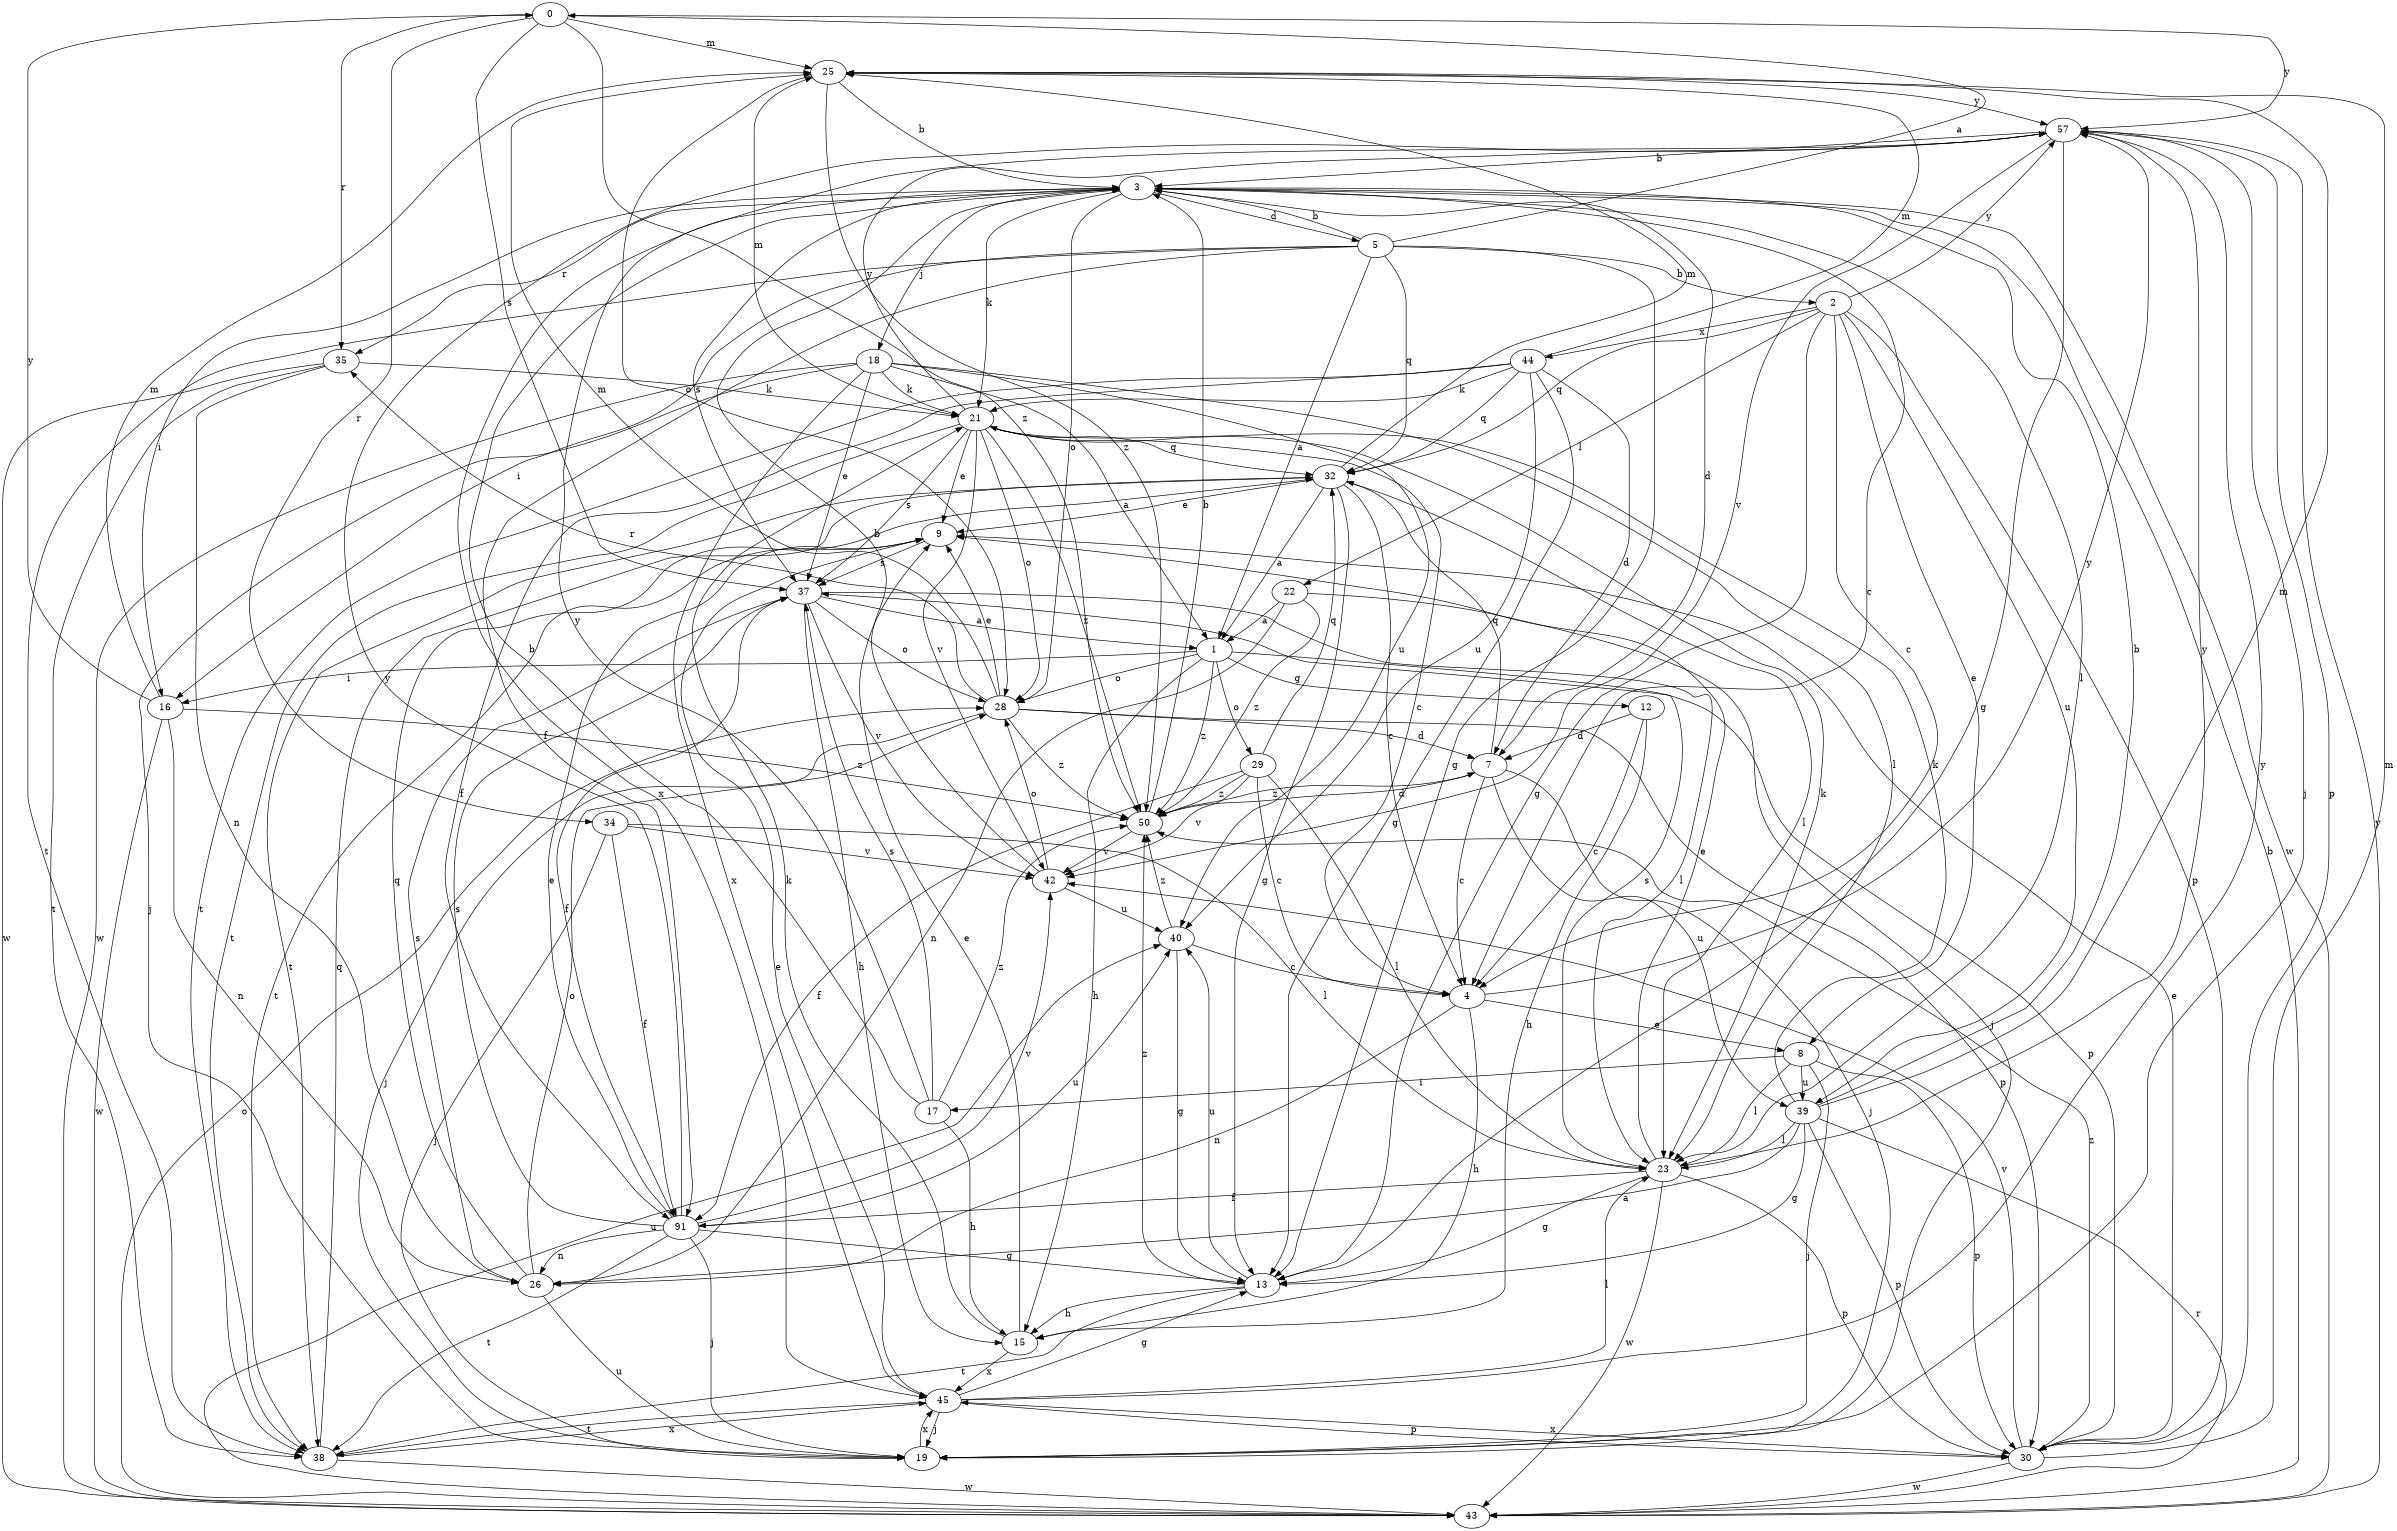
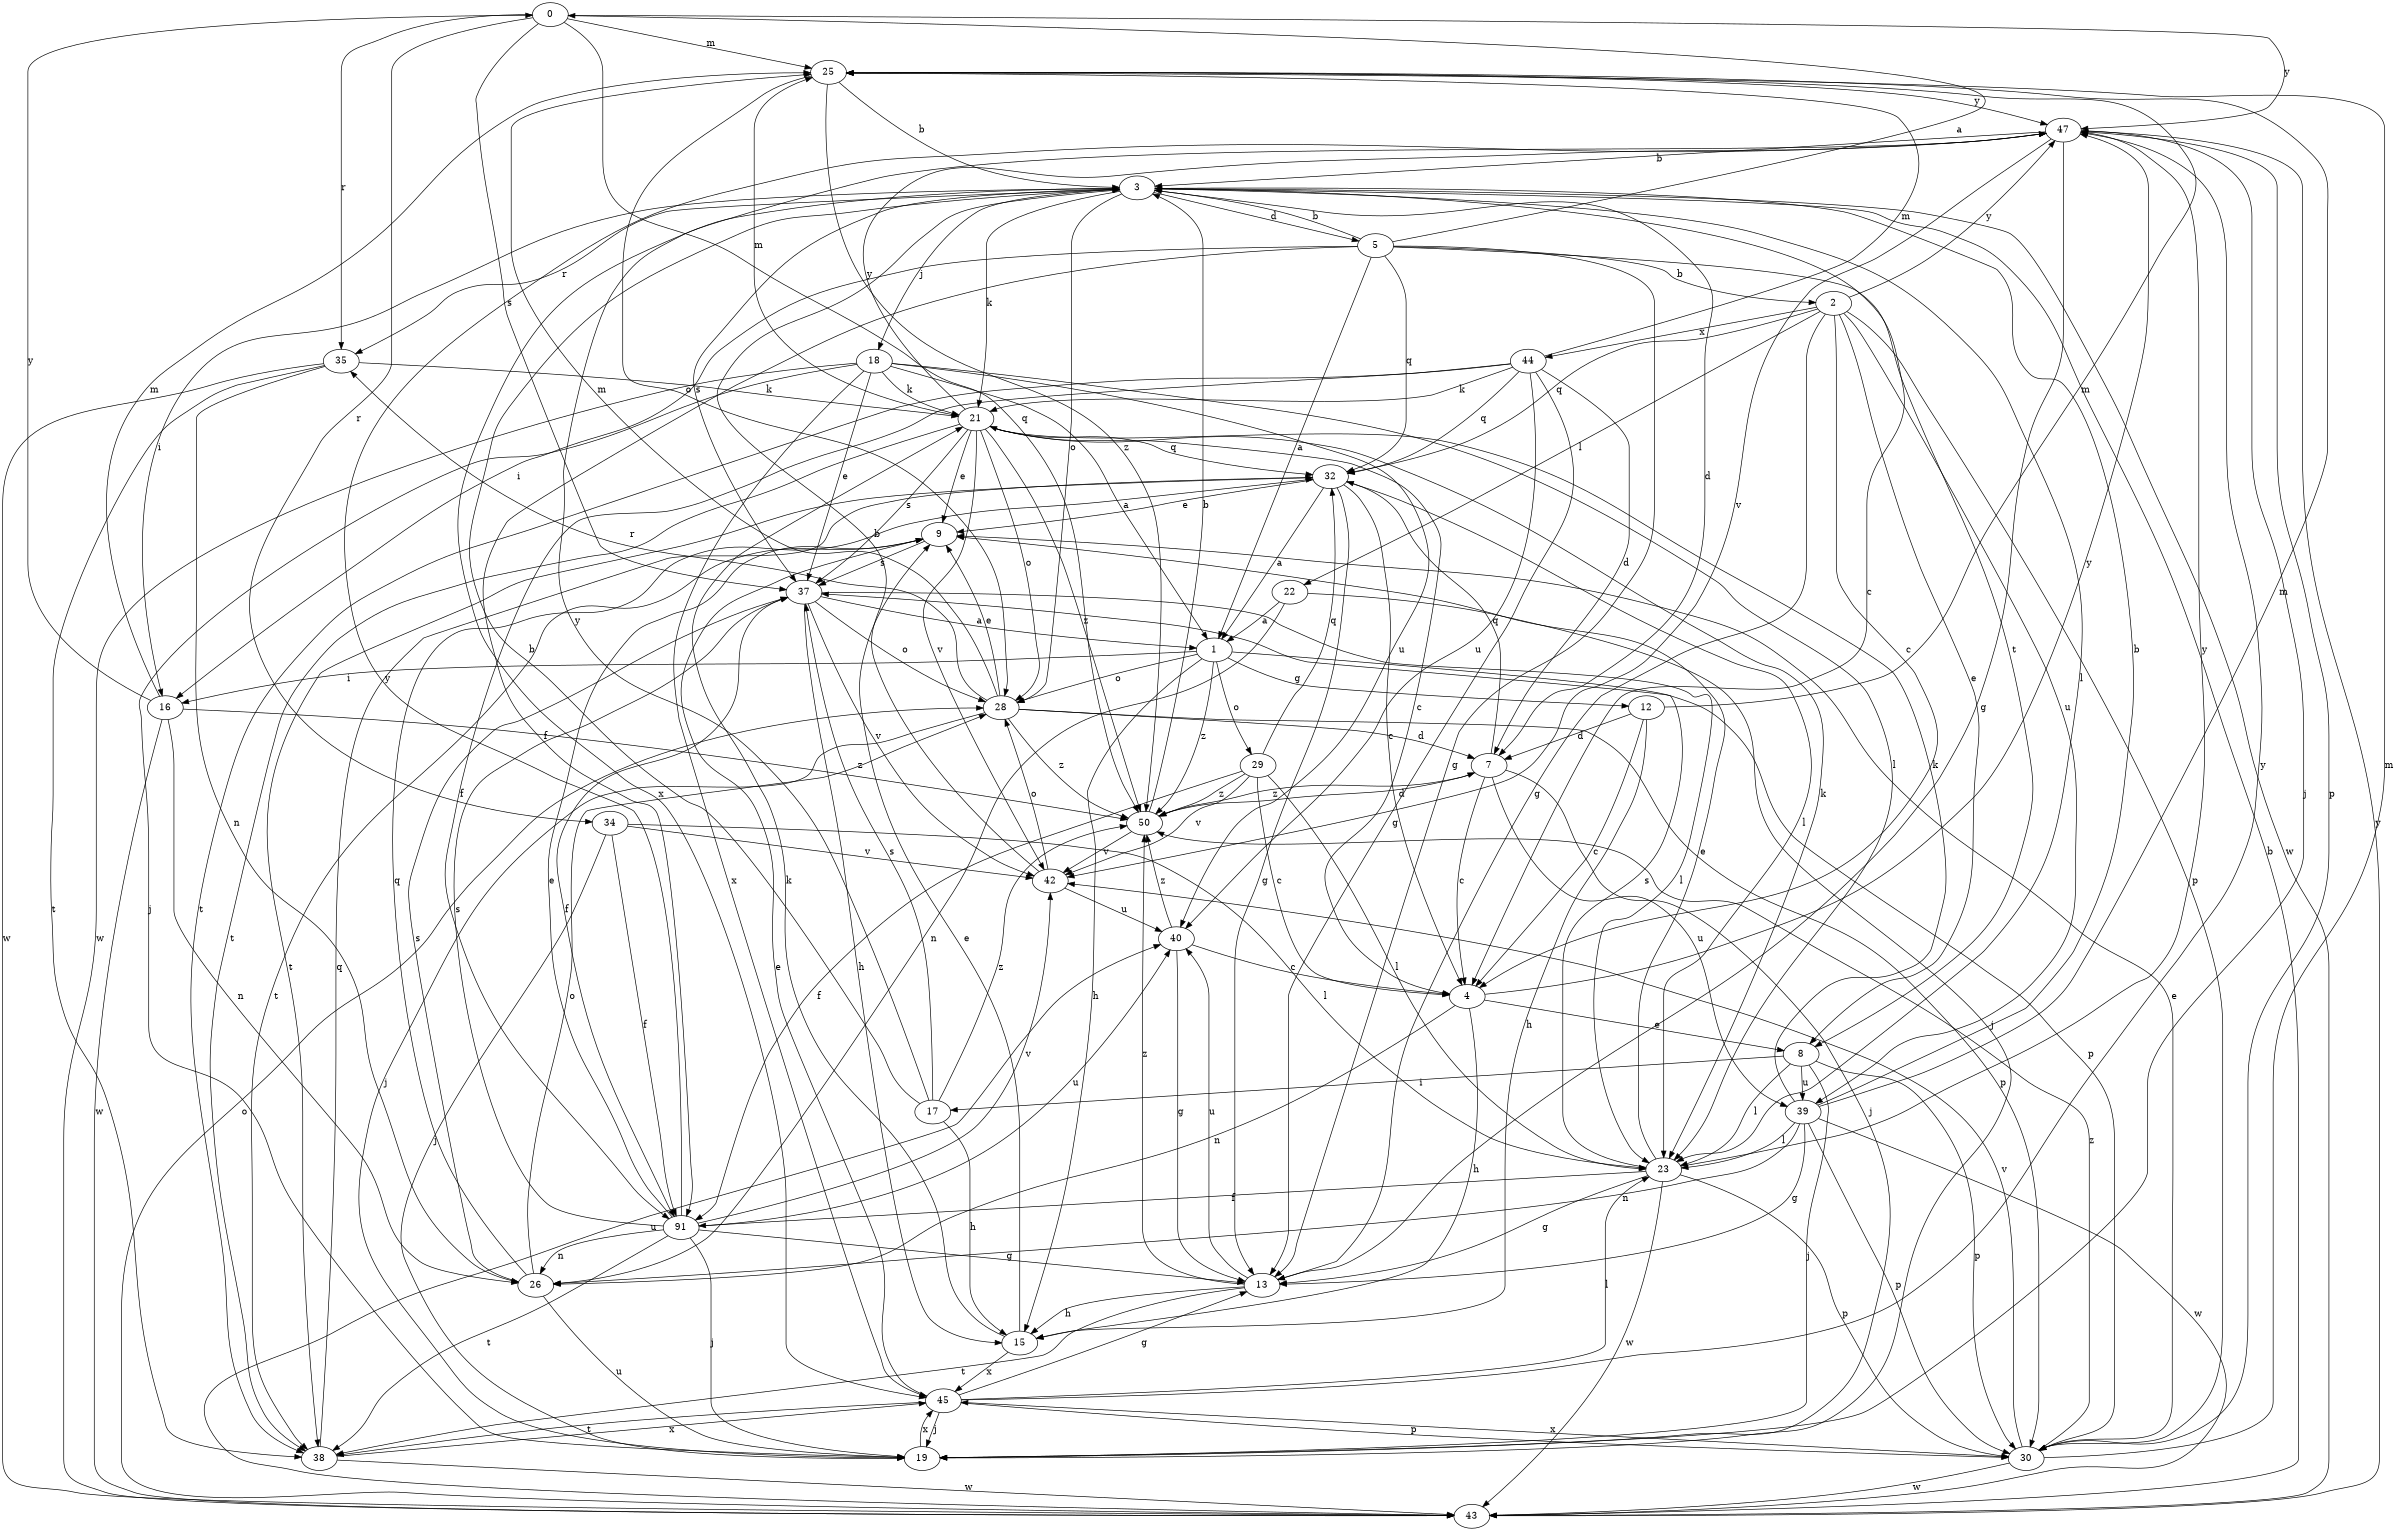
(2063, 130) -> (2063, 130)
(1481, 171) -> (1950, 94)
(169, 400) -> (1917, 416)
(1025, 419) -> (1025, 419)
(1249, 704) -> none
(1626, 1199) -> (1626, 1199)
(2198, 1314) -> (2198, 1314)
